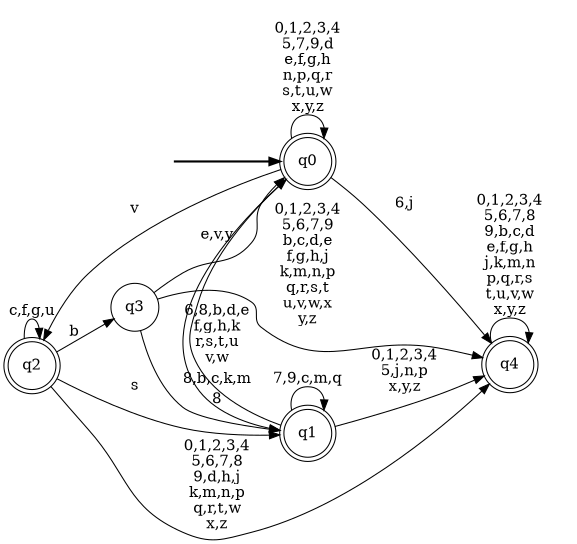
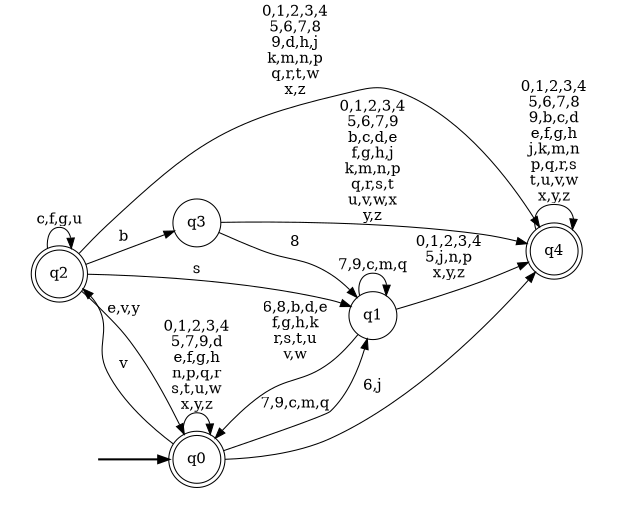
(234, 257) -> (138, 352)
(217, 379) -> (295, 404)
(308, 433) -> (373, 316)
